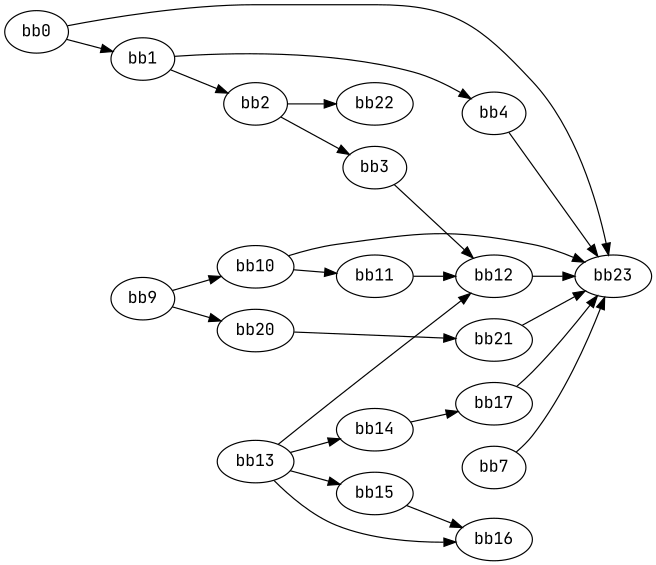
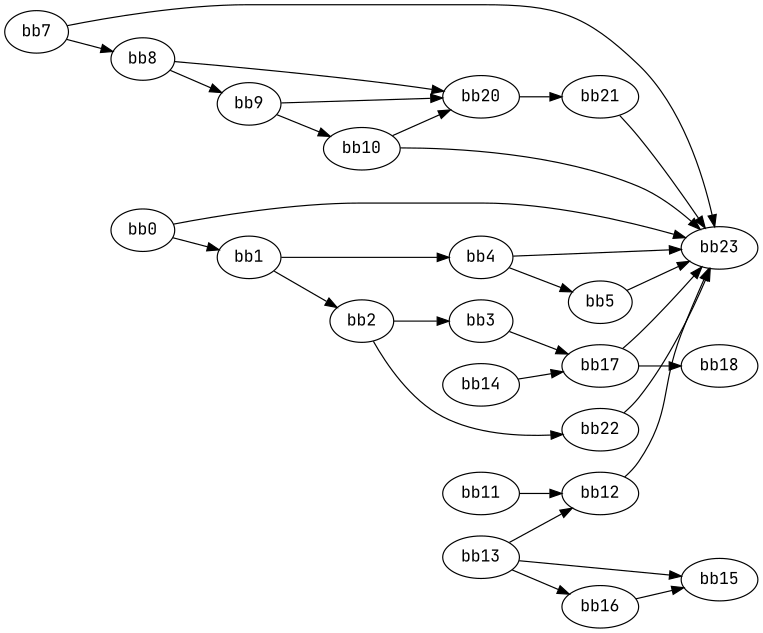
none -> (143, 59)
(429, 217) -> (533, 341)
(309, 271) -> (416, 125)
none -> (600, 302)
none -> (720, 366)
none -> (656, 374)
(309, 447) -> none
(429, 514) -> (654, 595)
